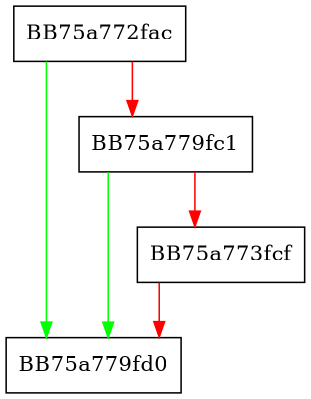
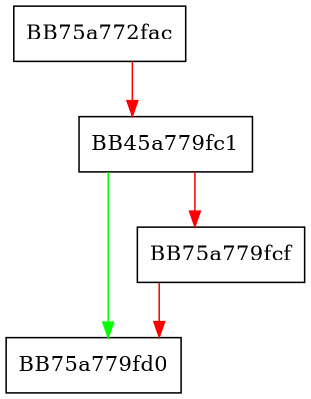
(166, 144) -> (166, 144)
(46, 192) -> none
(221, 255) -> (221, 255)
